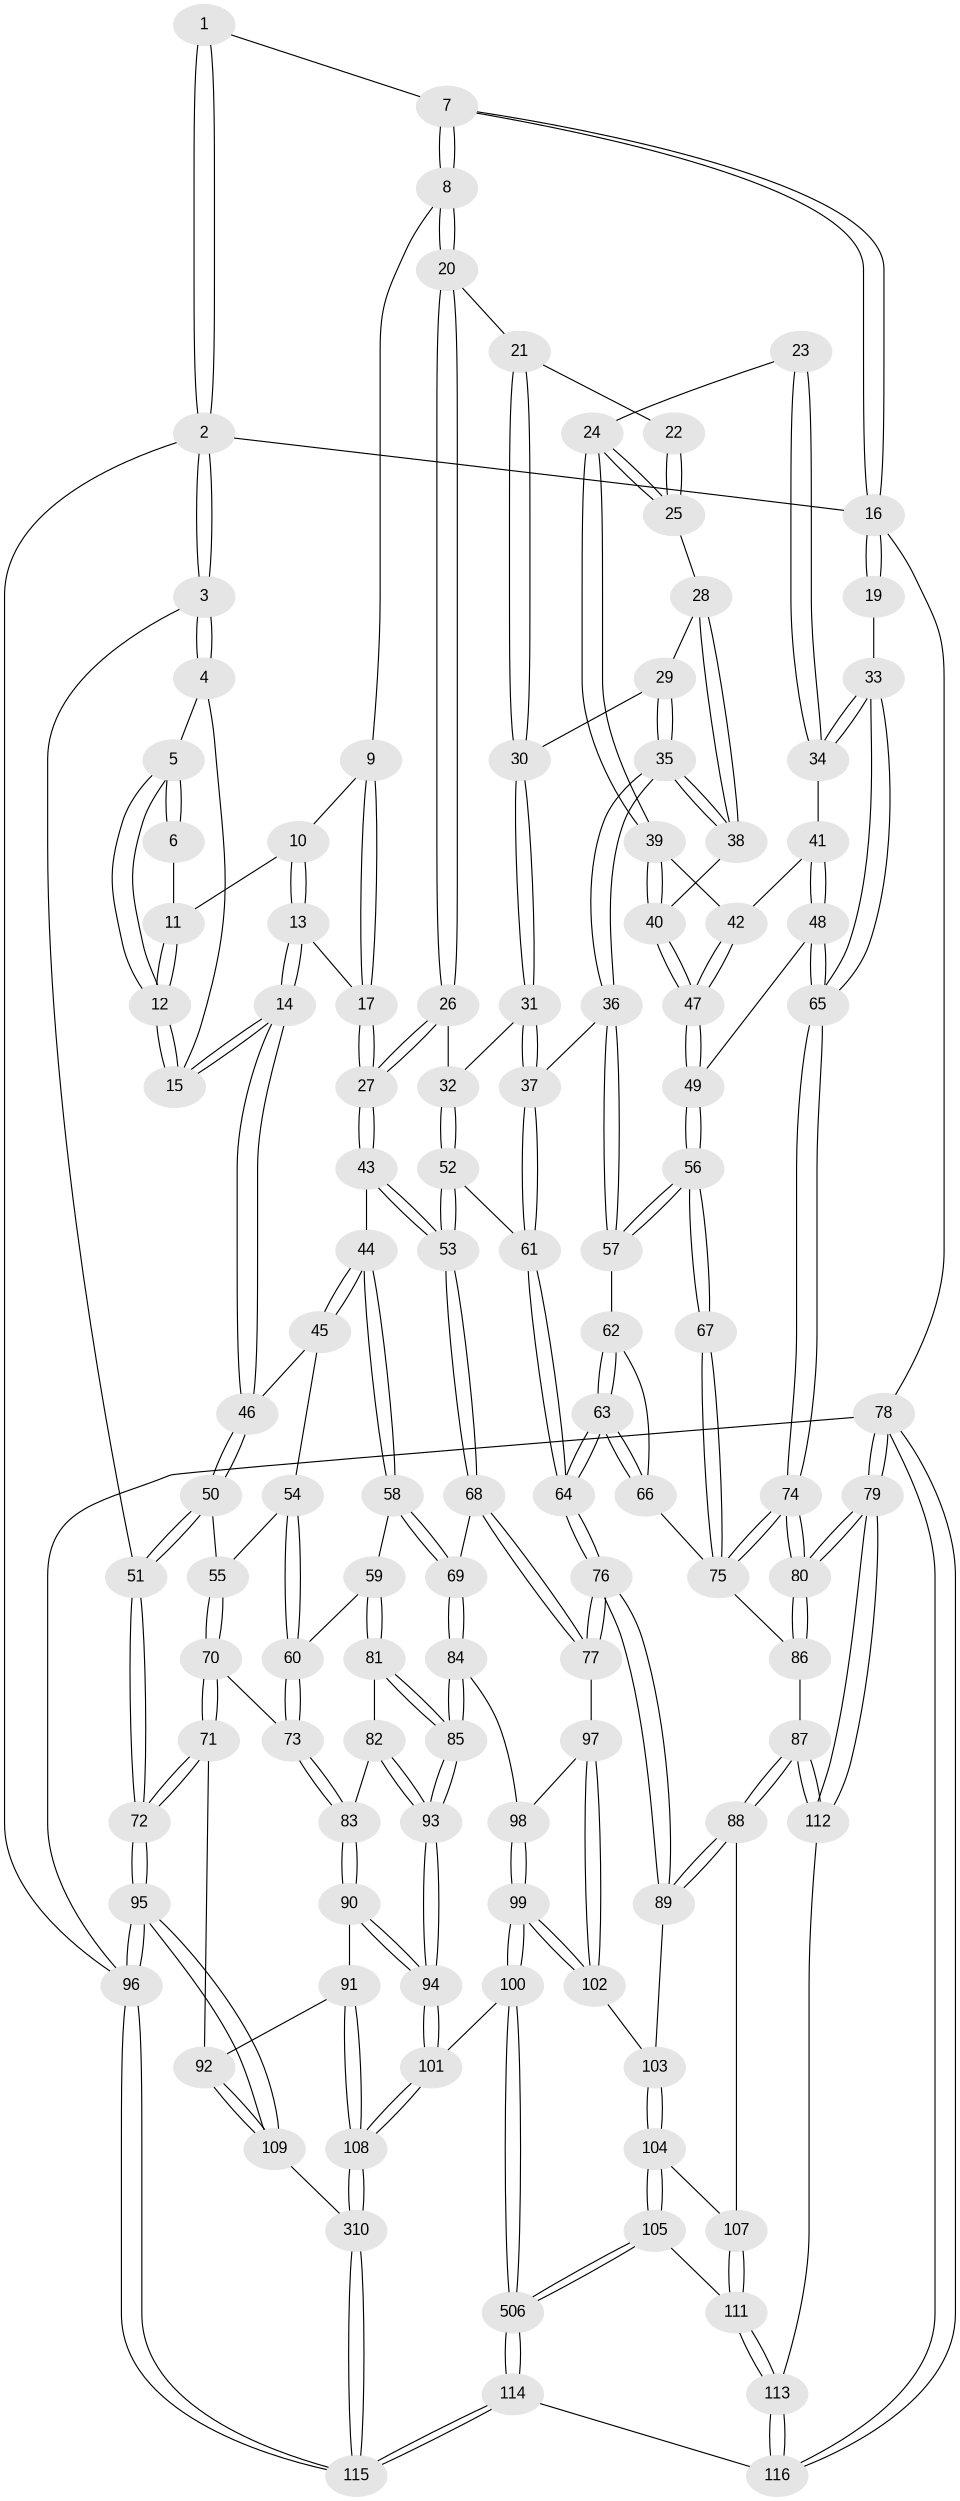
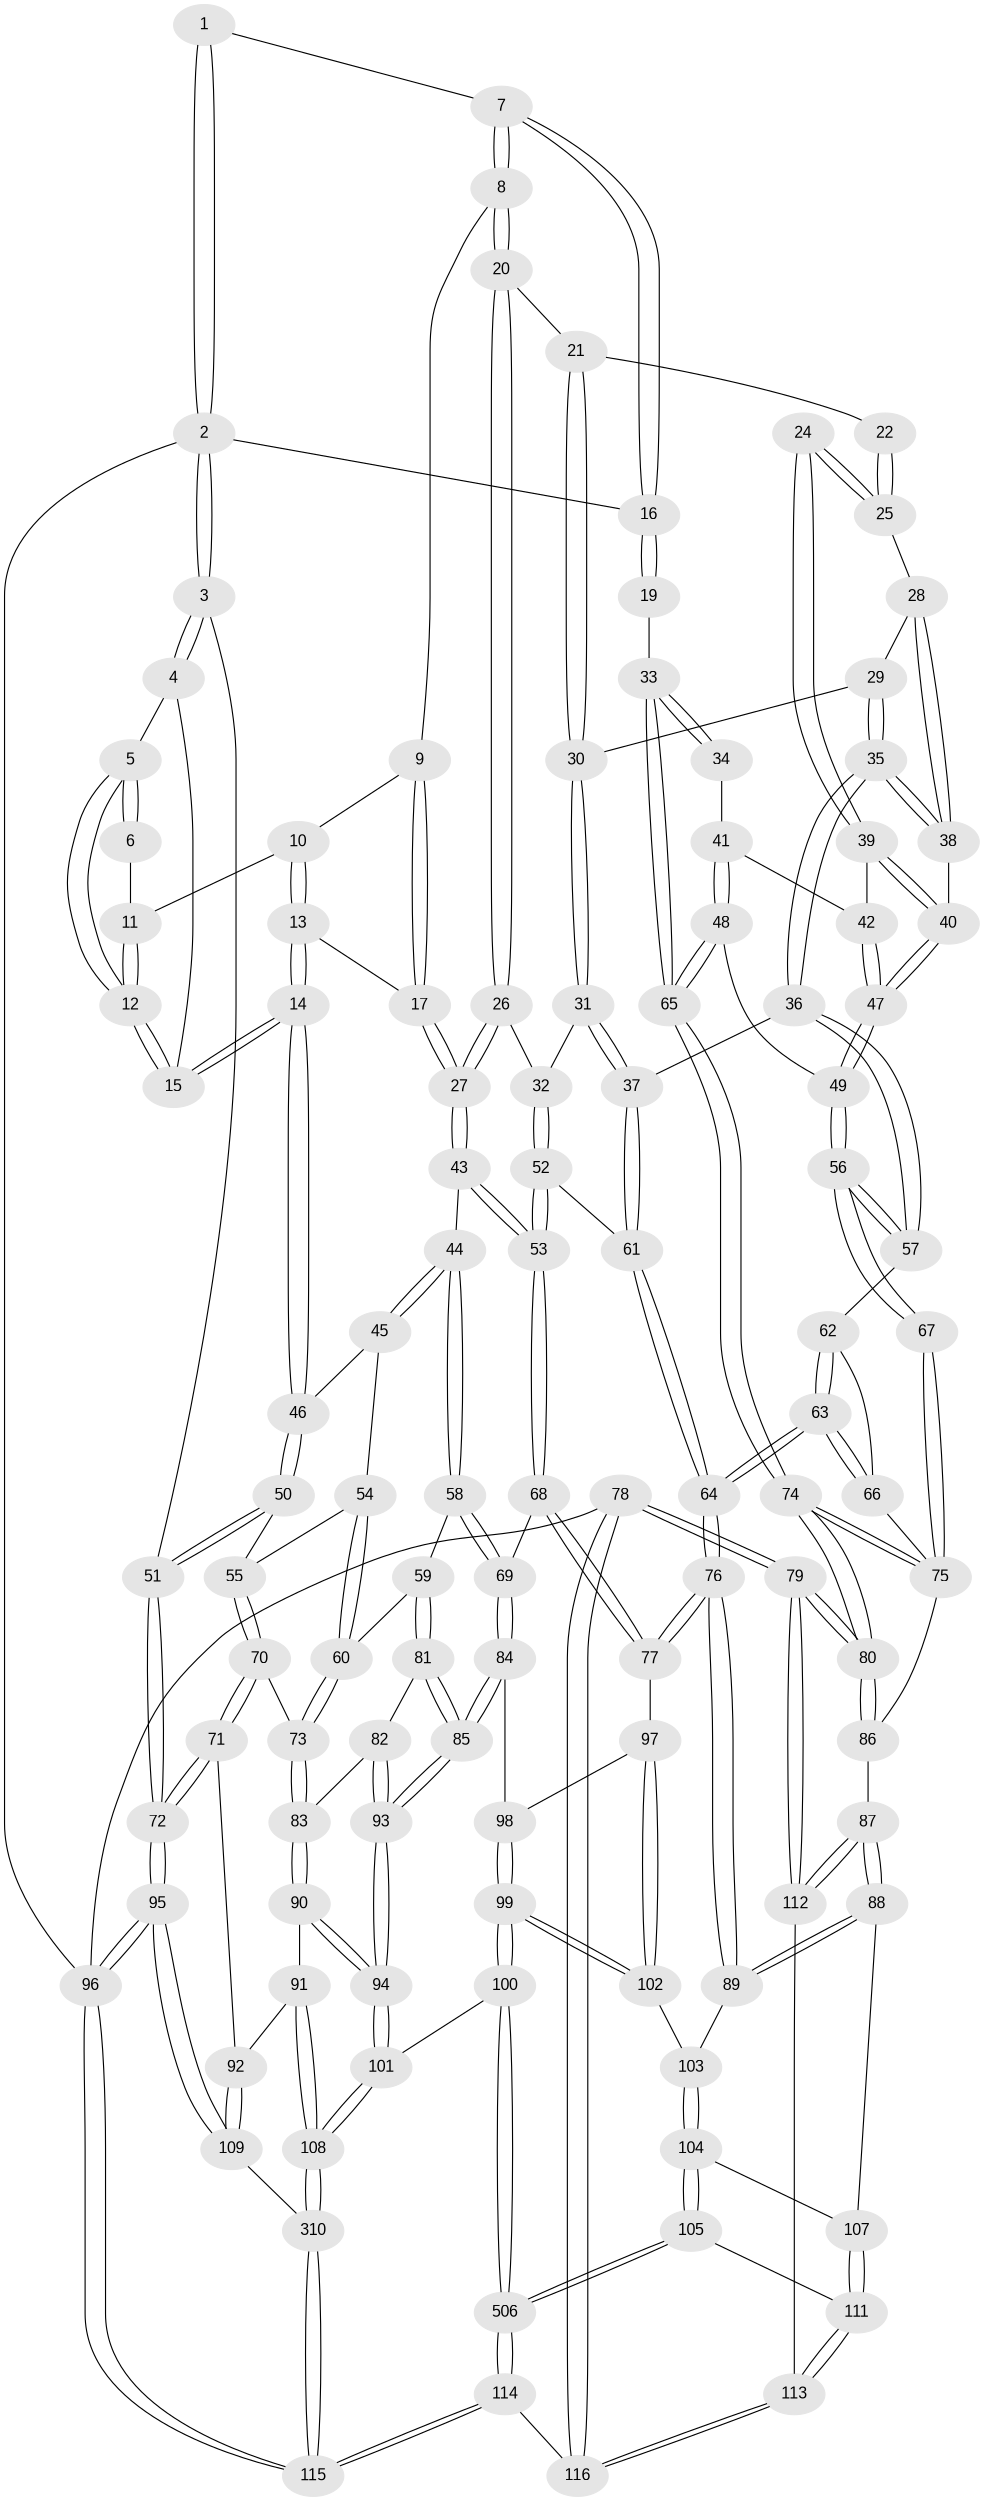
(801, 352) -> none
(944, 962) -> none
